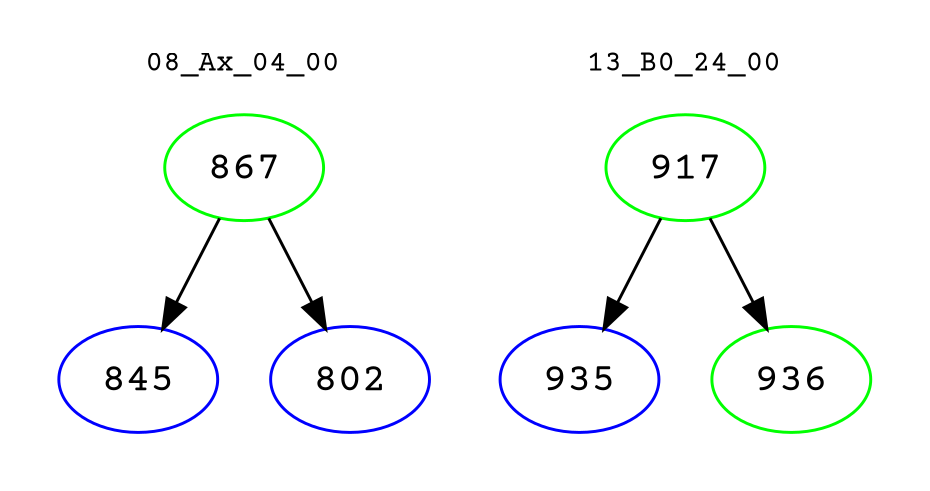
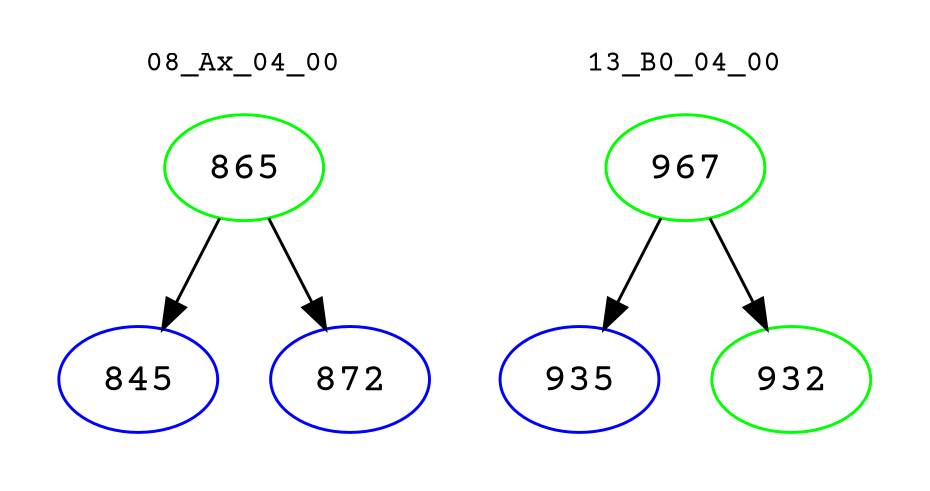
(685, 63) -> (685, 63)
(244, 168) -> (244, 168)
(685, 168) -> (685, 168)
(350, 379) -> (350, 379)
(791, 379) -> (791, 379)
